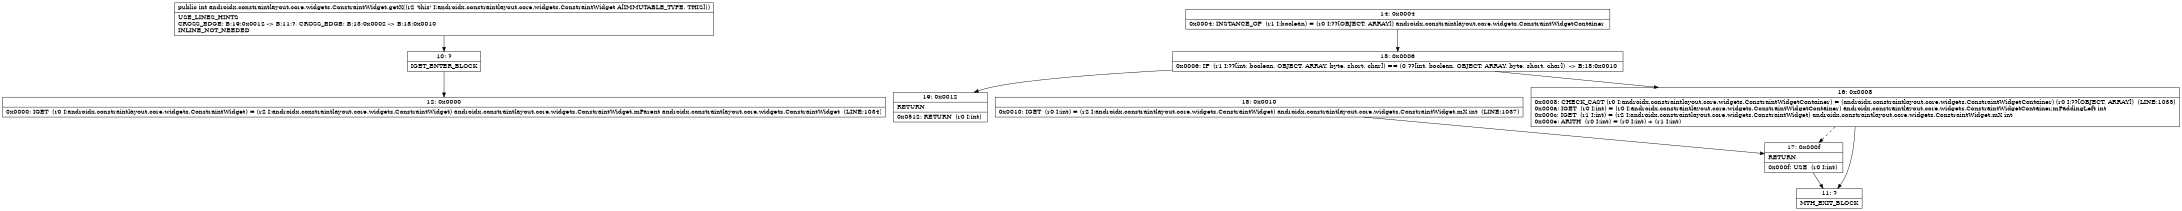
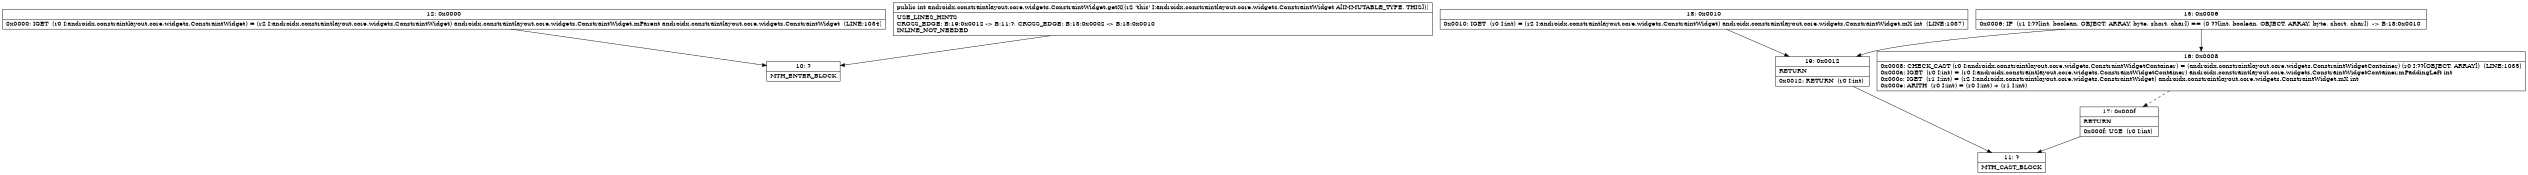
(1398, 19) -> none
(444, 66) -> (803, 76)
(444, 82) -> (637, 47)
(940, 117) -> (1822, 81)
(1562, 135) -> (1755, 42)
(1852, 157) -> (1920, 119)
(1829, 203) -> (2012, 167)
